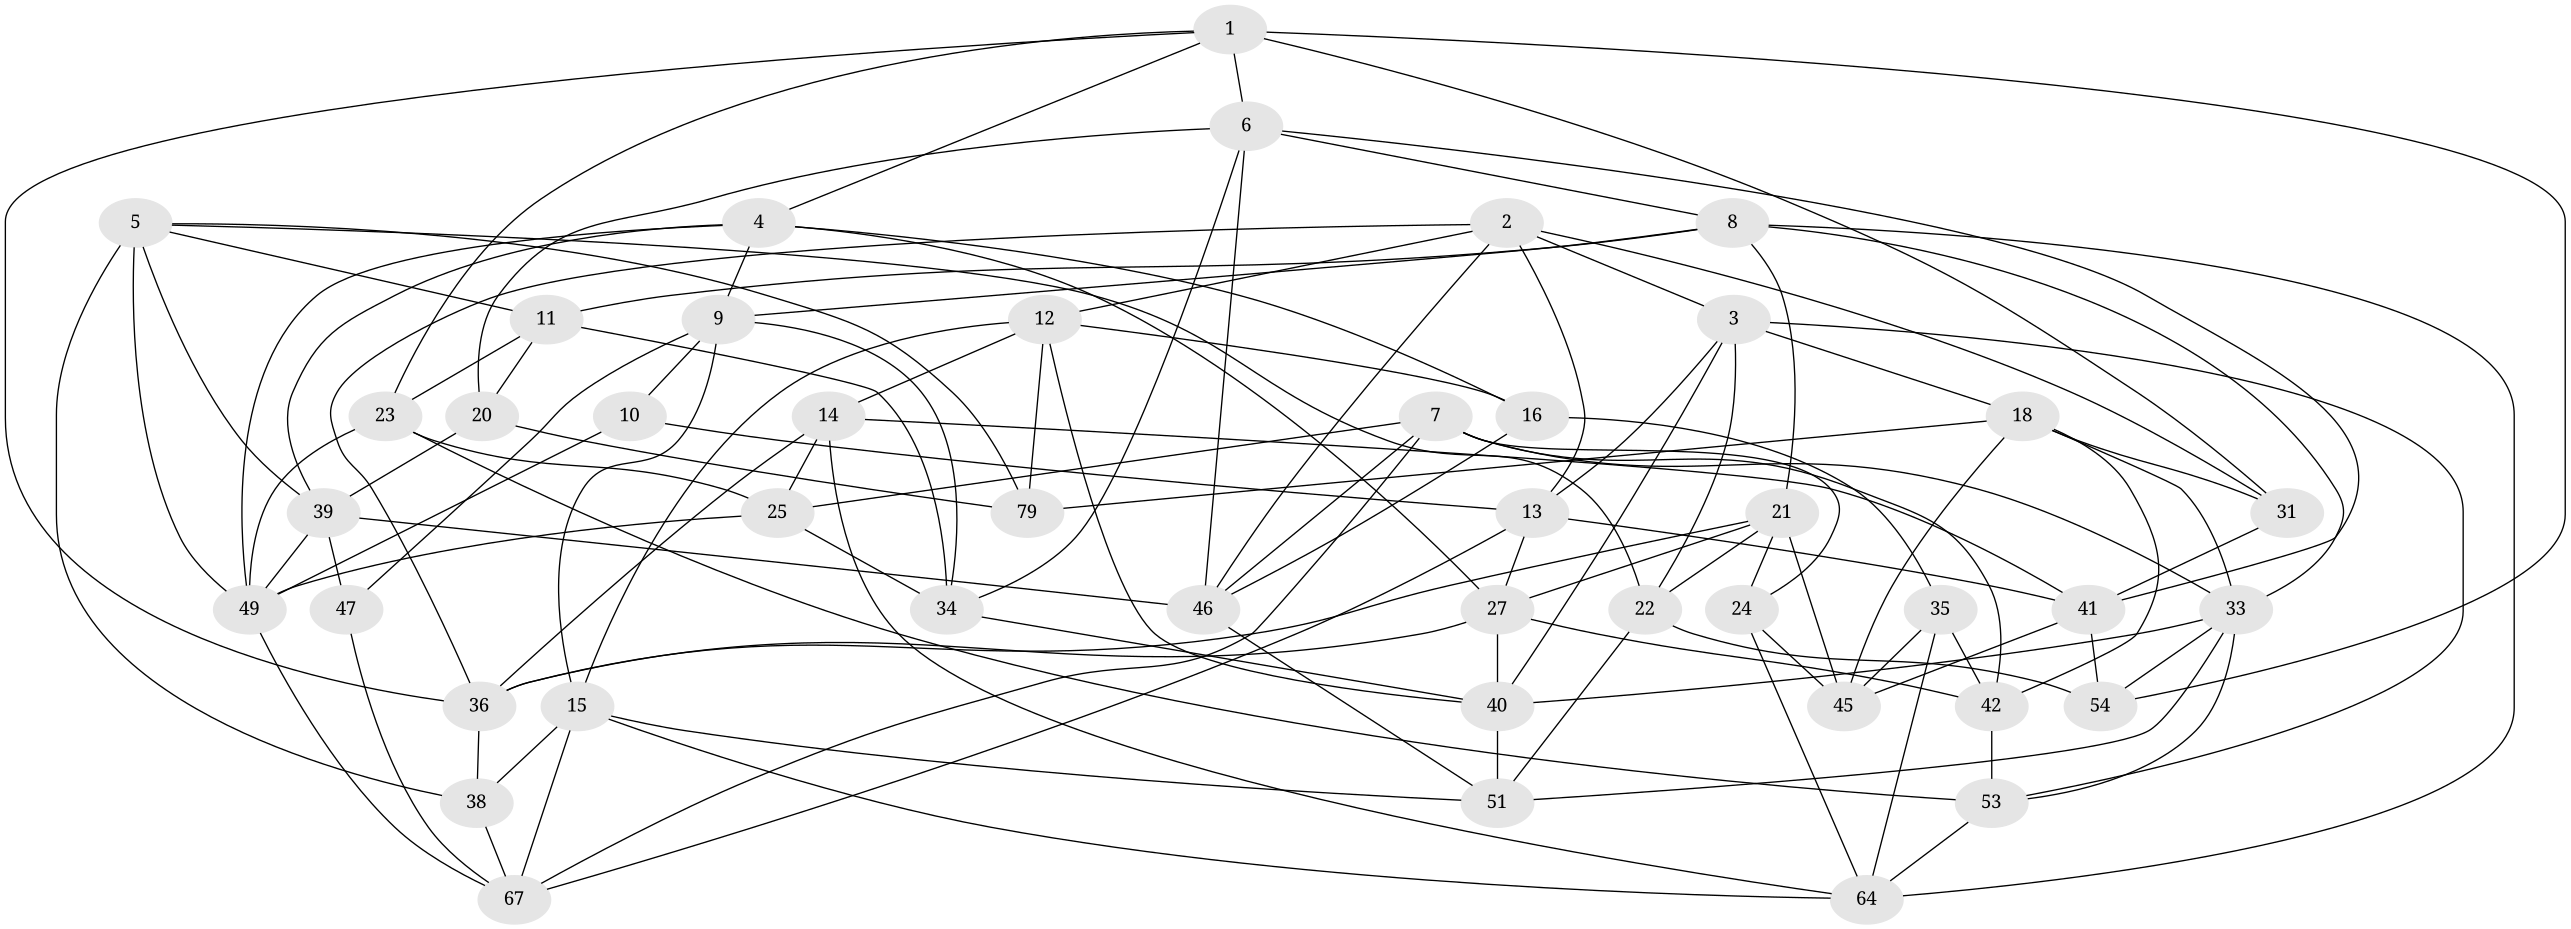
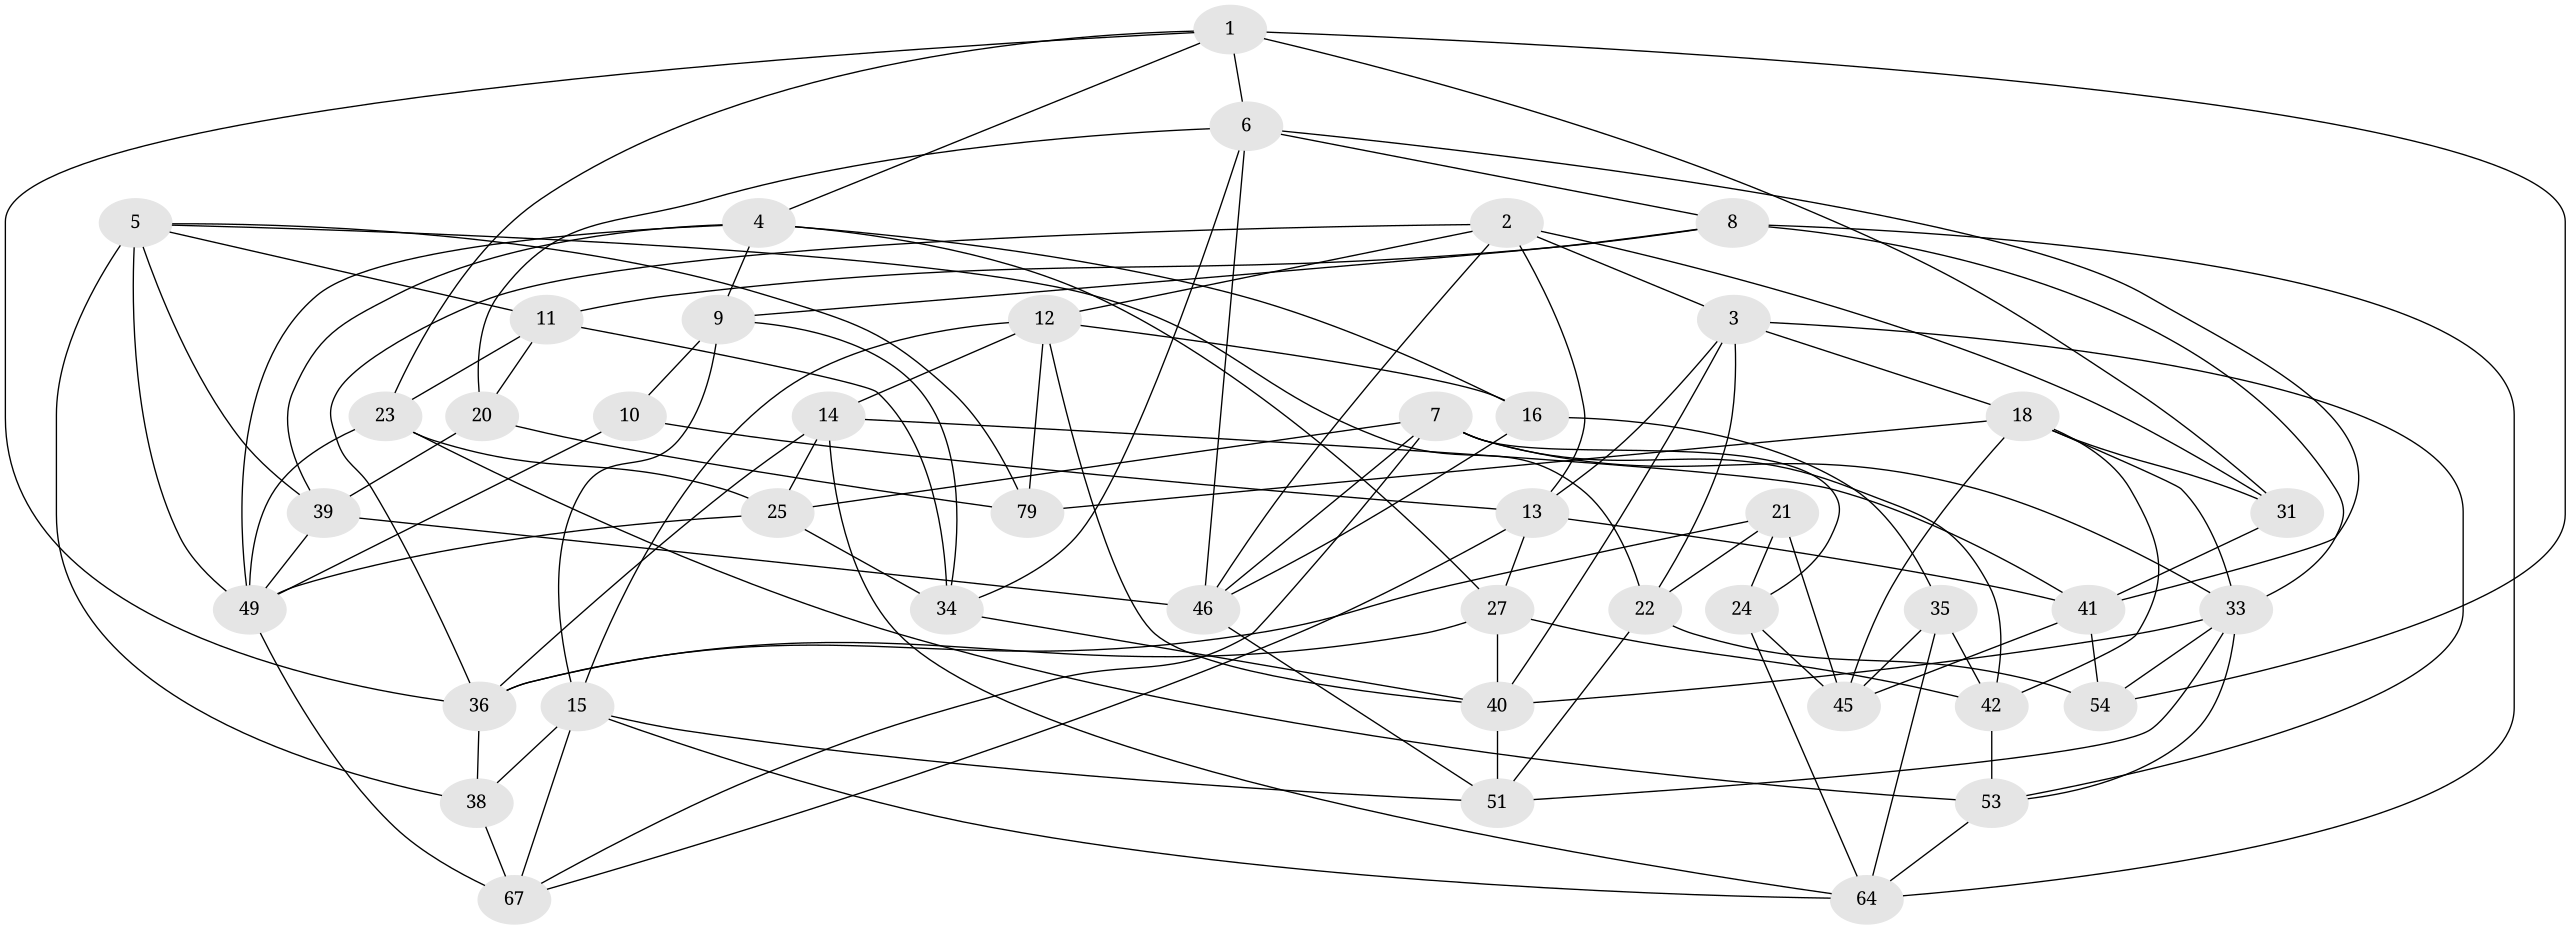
(1794, 362) -> none
(1640, 561) -> none
(347, 610) -> none
